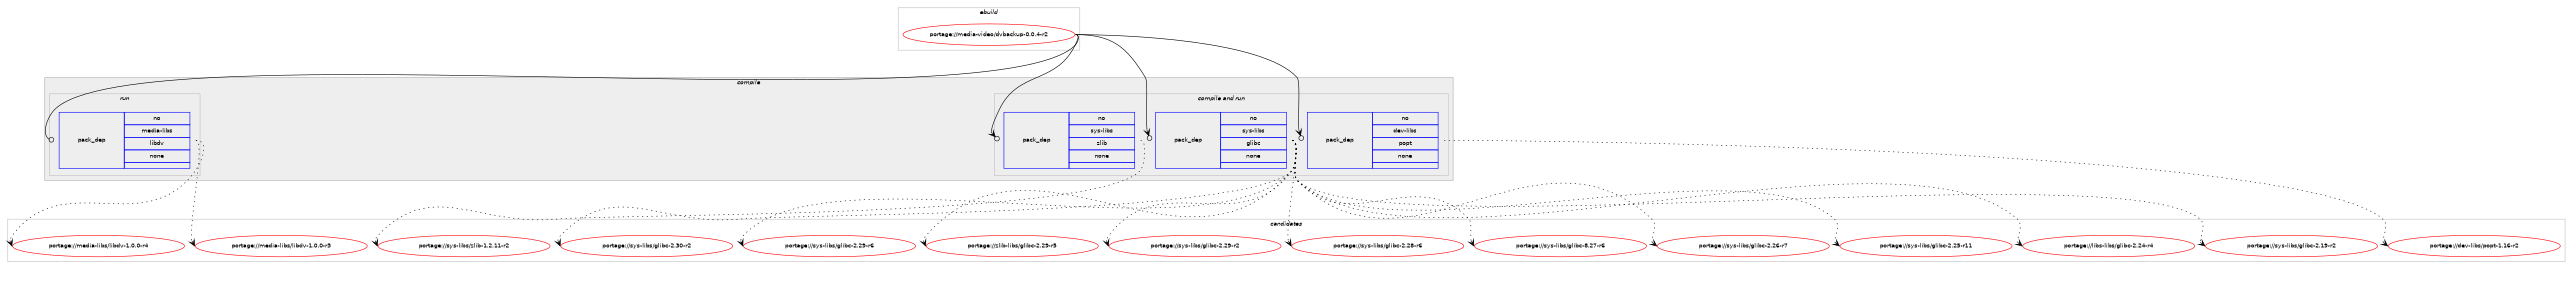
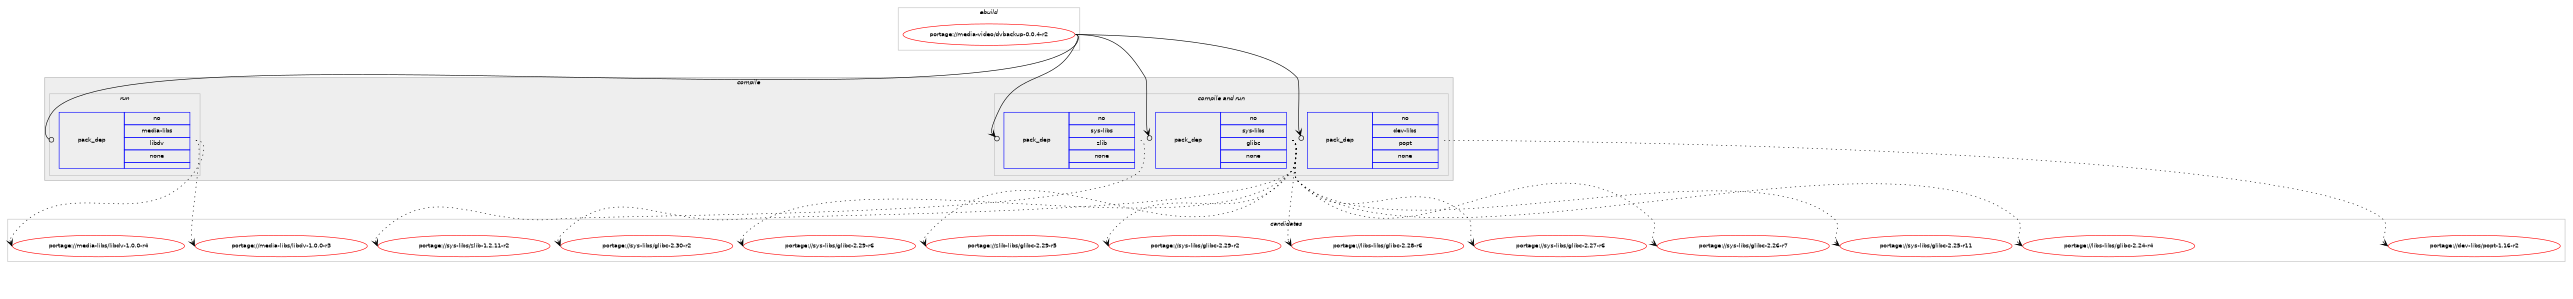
(1378, 246) -> (1378, 246)
(1561, 246) -> (1561, 246)
(2292, 246) -> none
